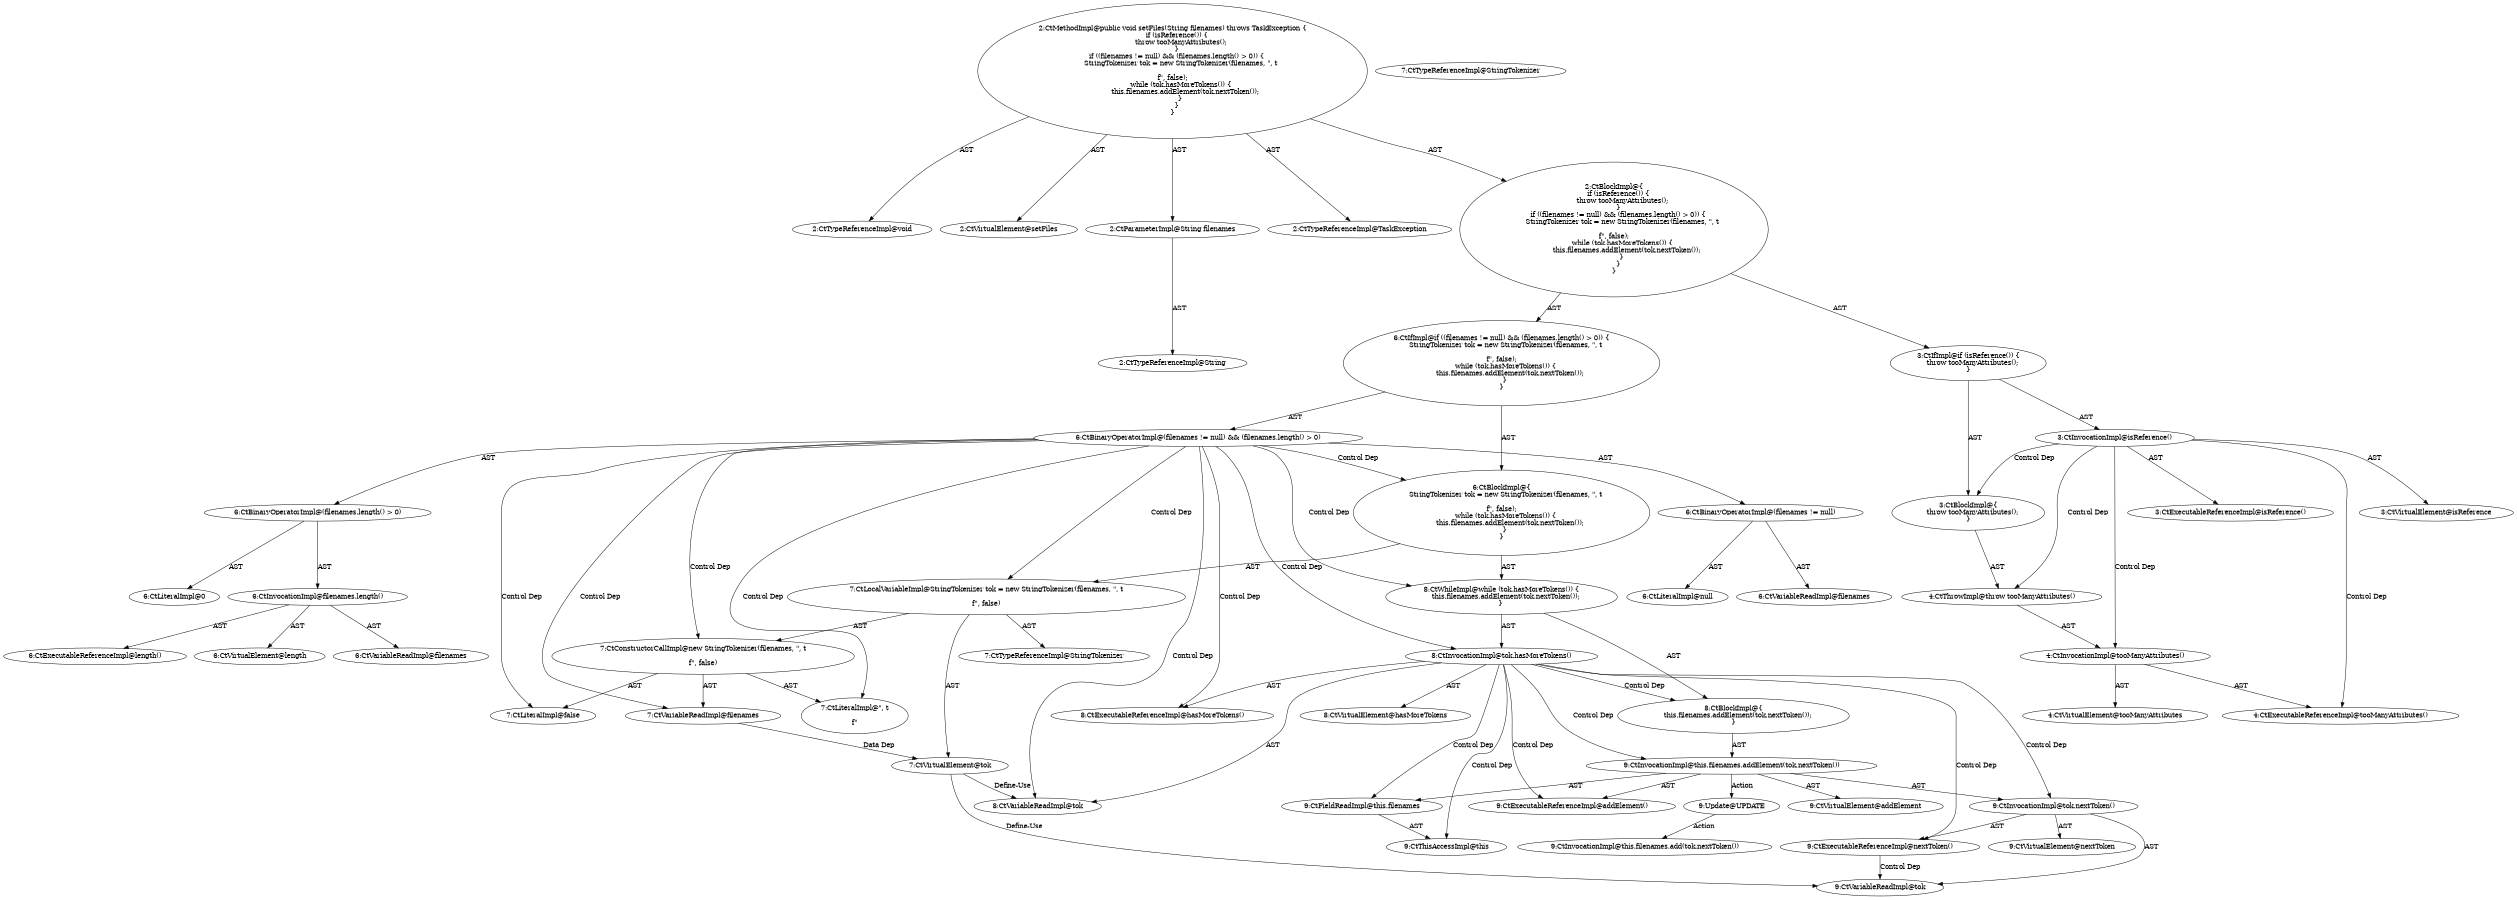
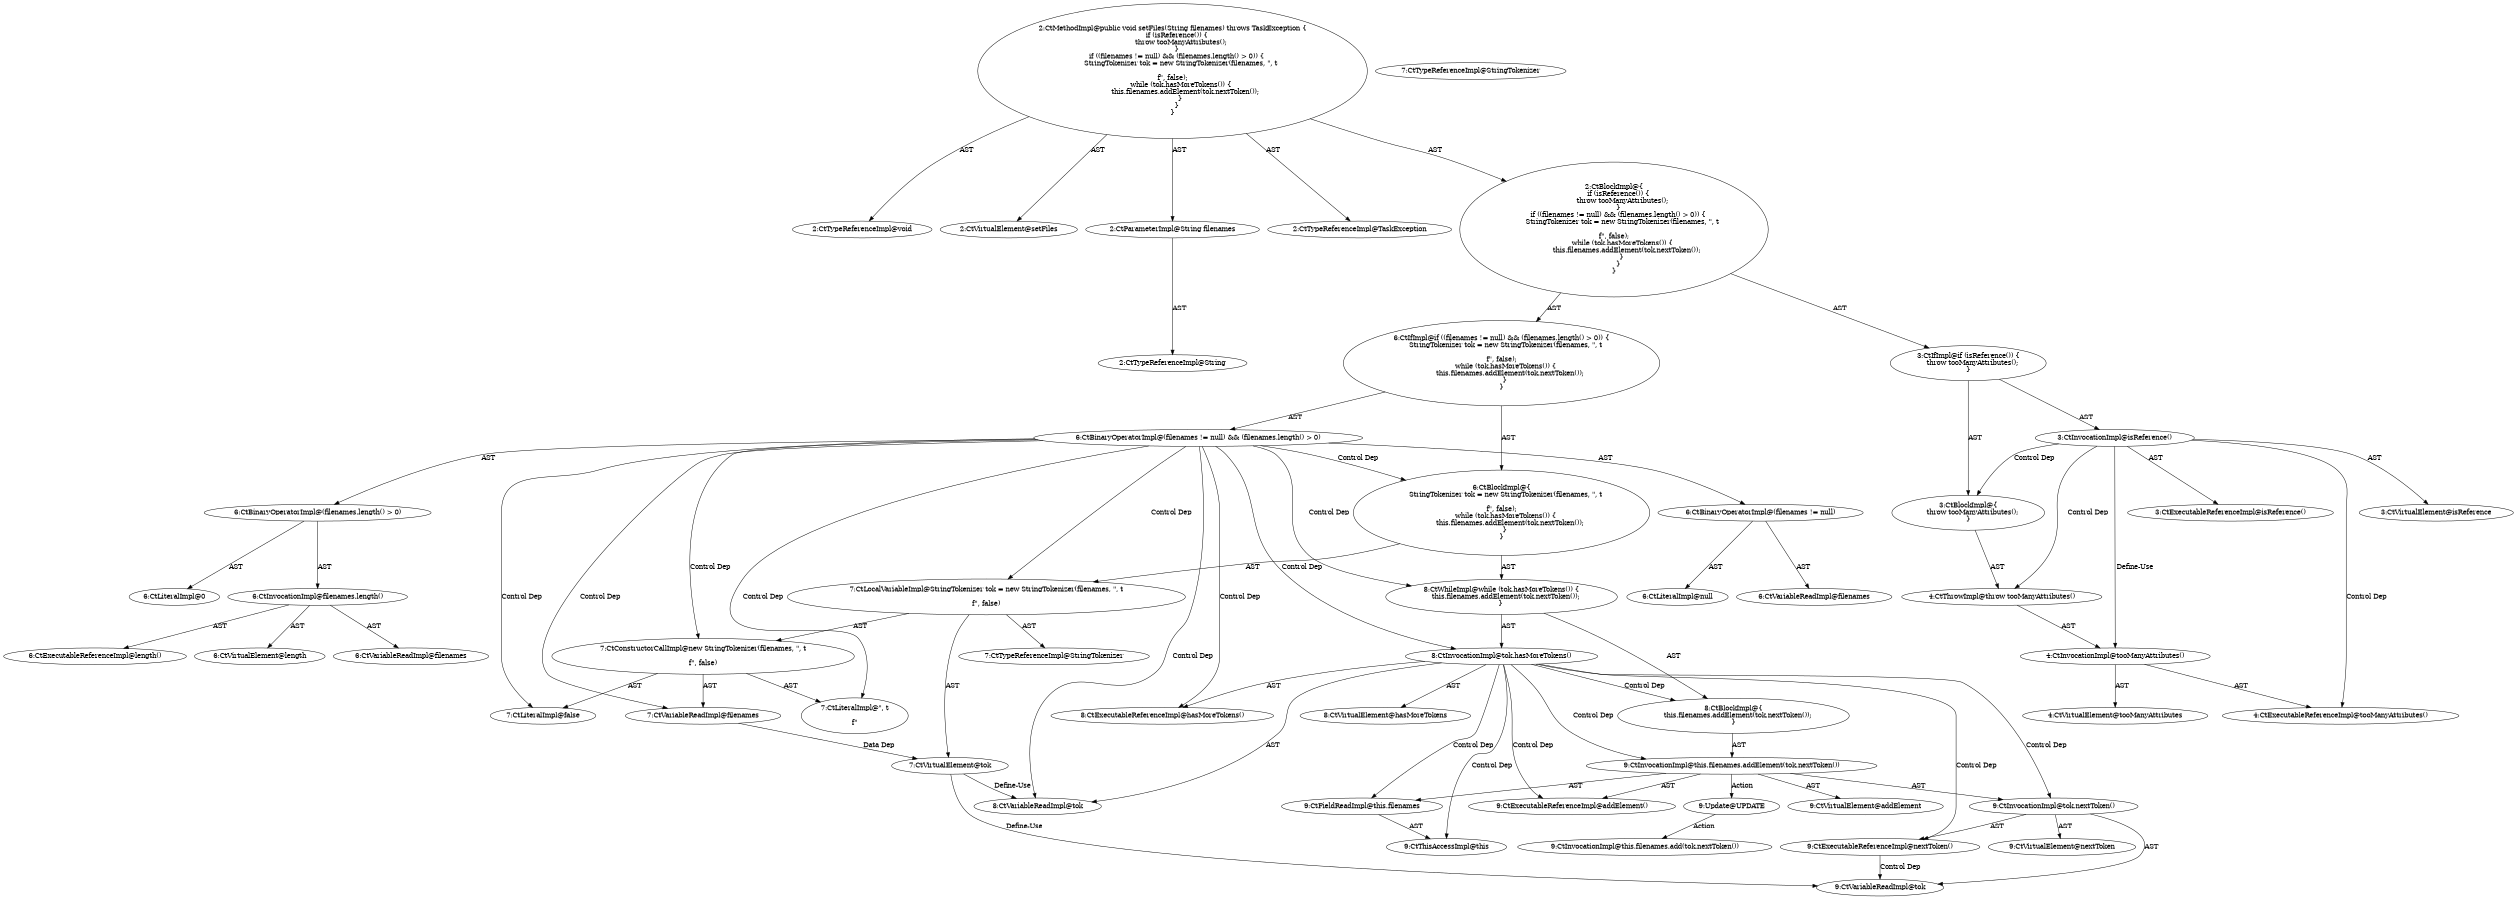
(2135, 567) -> (2135, 567)
